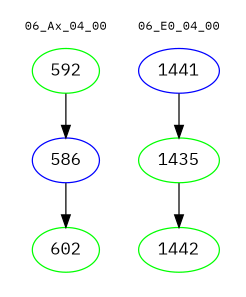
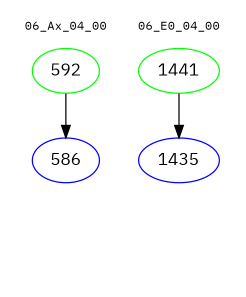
(179, 71) -> (179, 71)
(179, 160) -> (179, 160)
(66, 250) -> none
(179, 250) -> none
